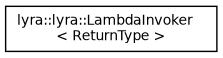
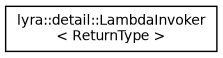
(111, 29) -> (111, 29)
